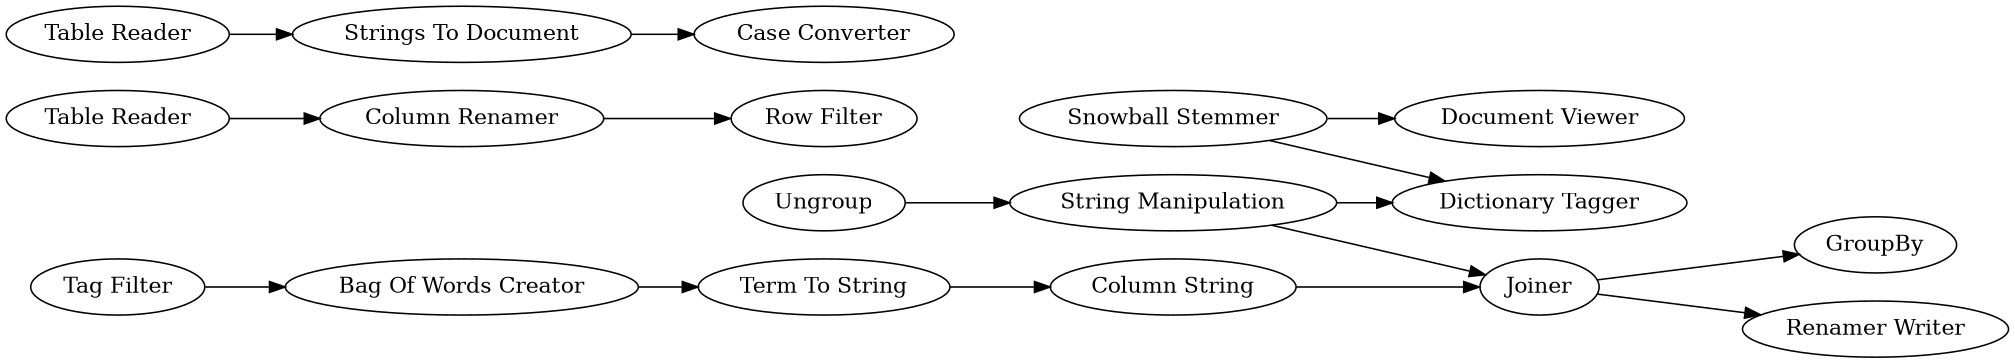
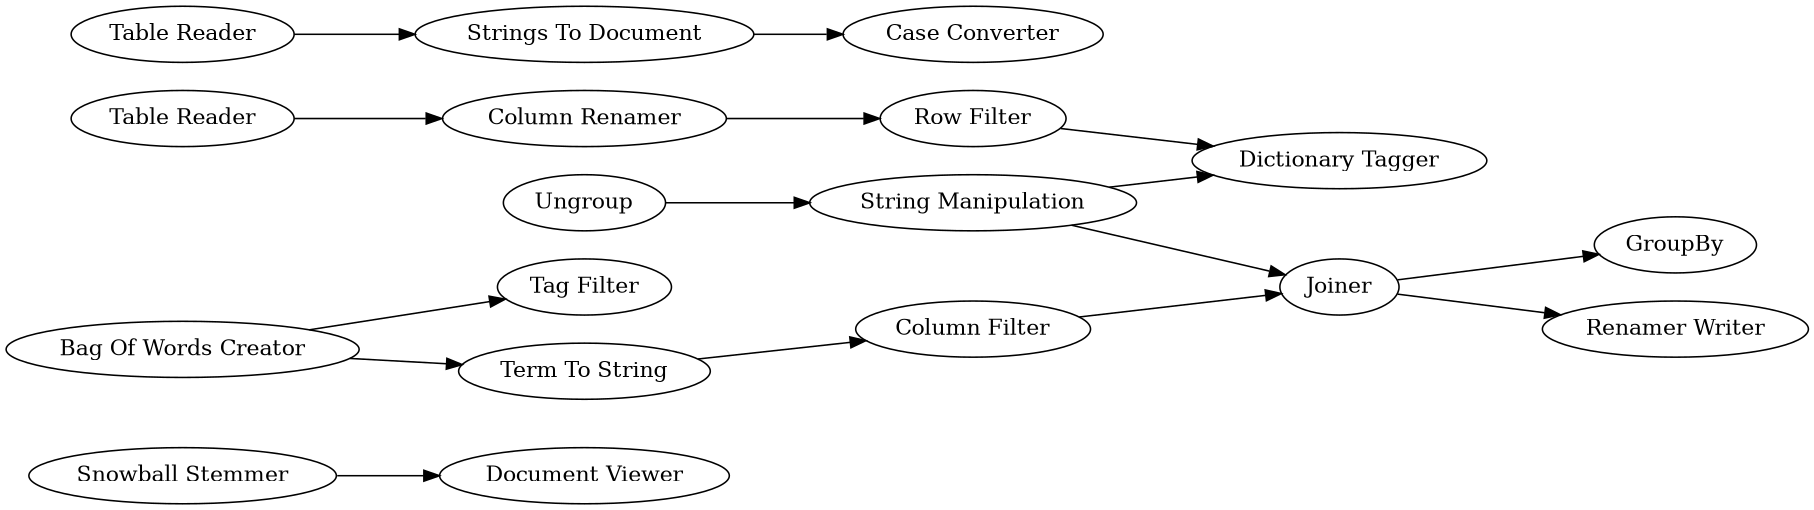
(1350, 159) -> (1129, 136)
(237, 287) -> (400, 316)
(1173, 287) -> (973, 329)
